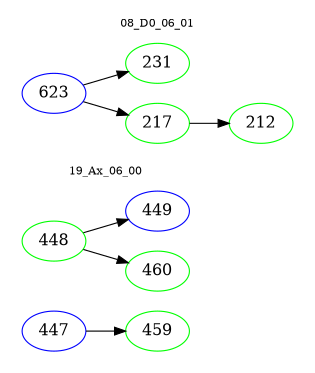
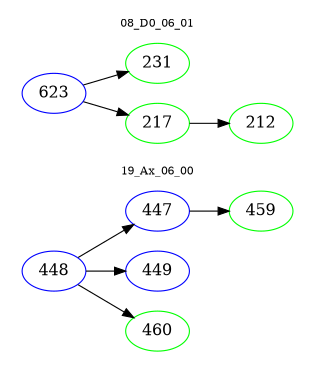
(54, 241) -> (54, 271)
none -> (101, 244)
